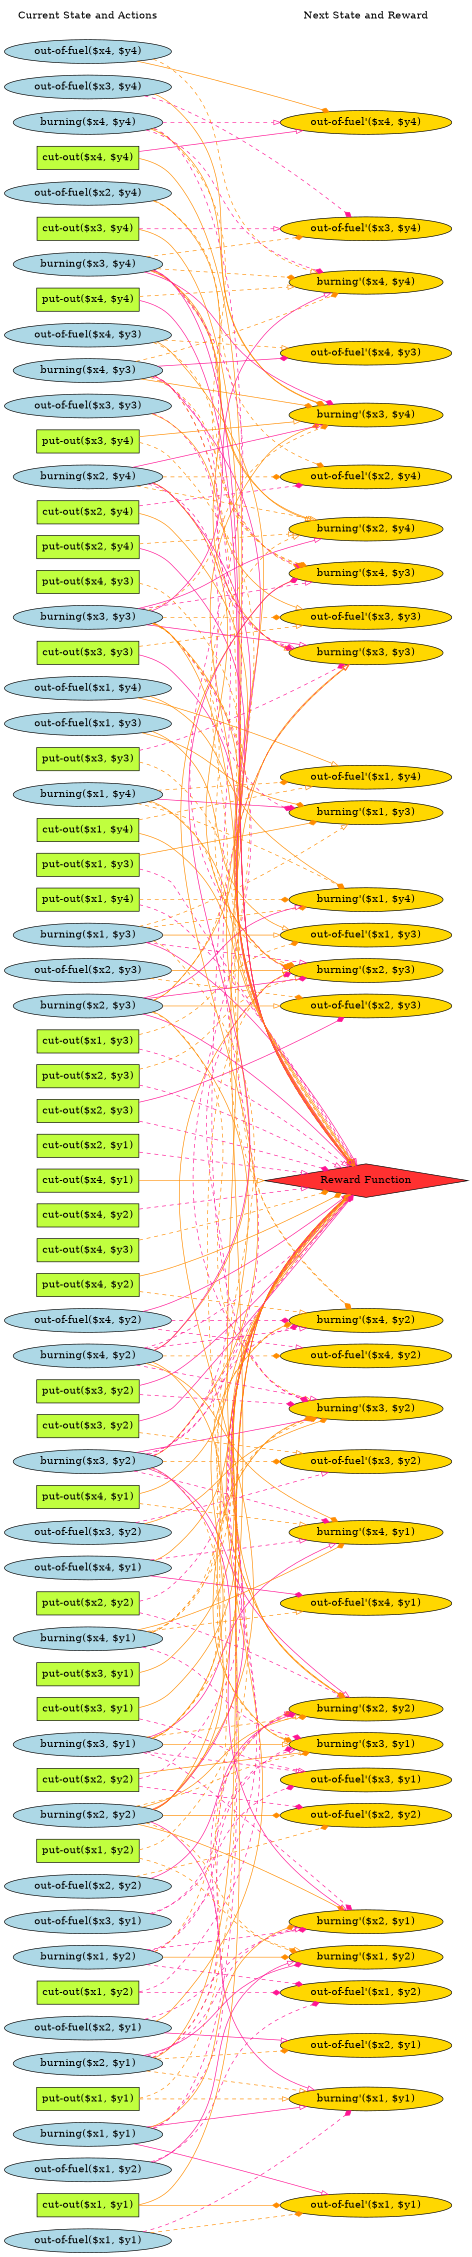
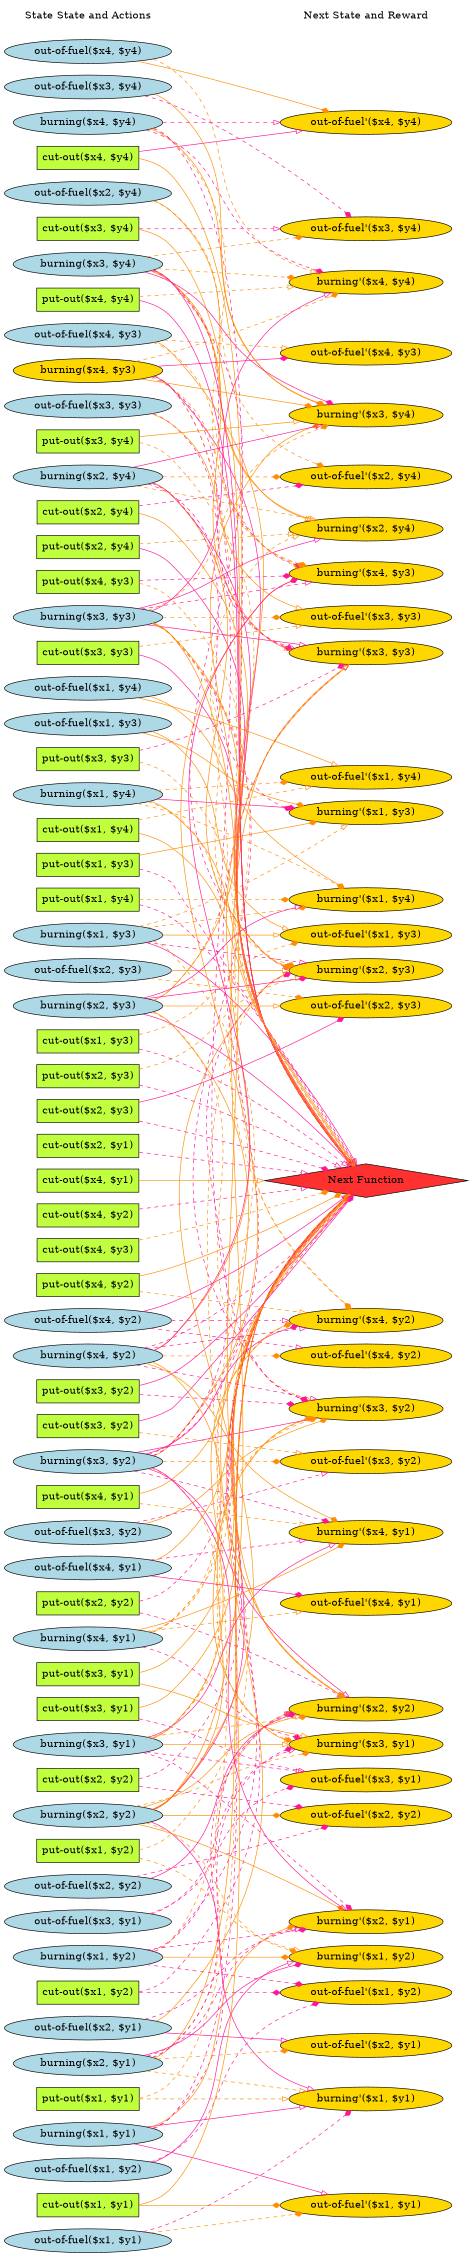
(88, 16) -> (88, 16)
(88, 371) -> (88, 371)
none -> (204, 578)
(366, 1181) -> (366, 1181)
(221, 1320) -> (221, 1320)
(218, 1391) -> (218, 1391)
(207, 1765) -> (208, 1705)
(252, 1847) -> (252, 1847)
